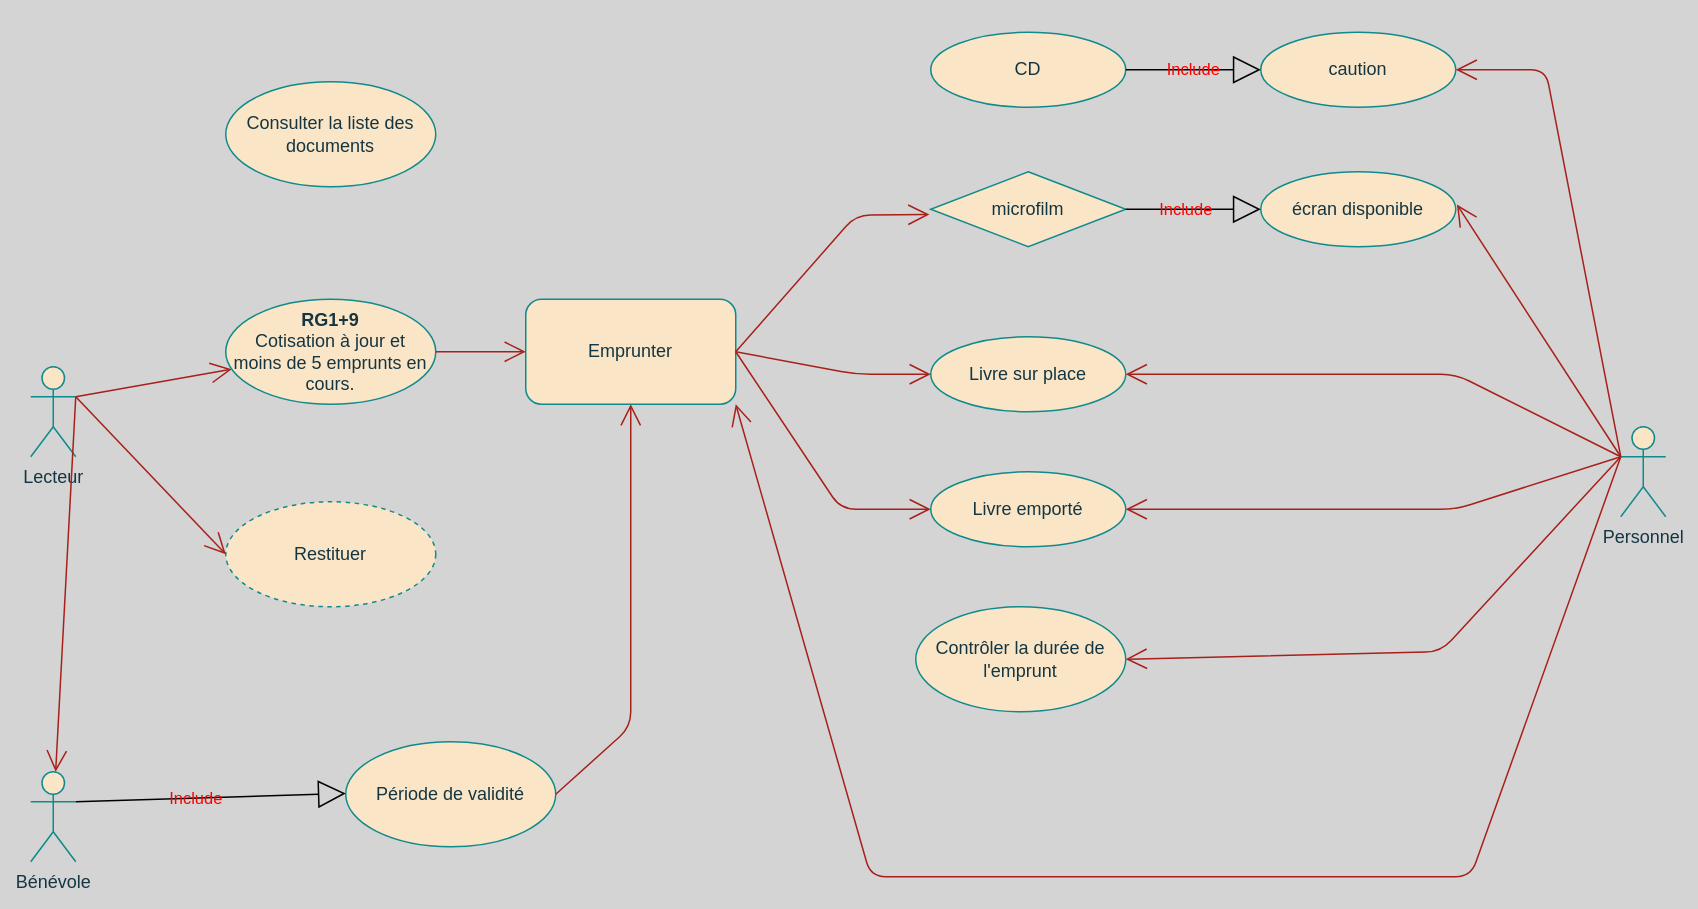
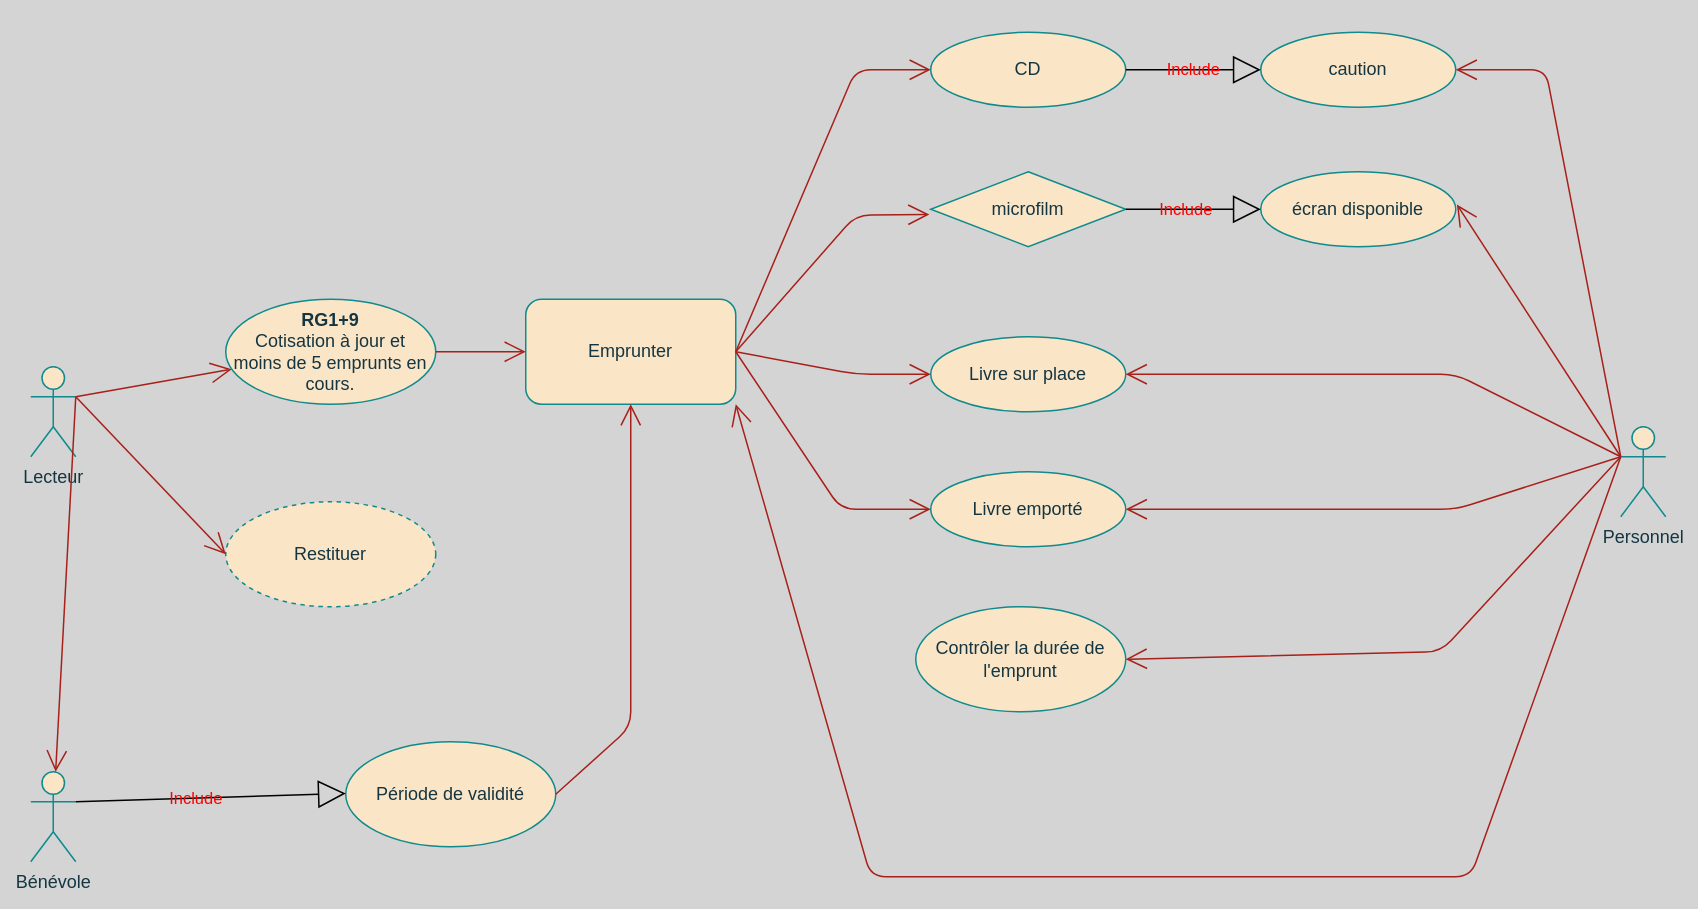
(331, 134) -> none
none -> (810, 178)
